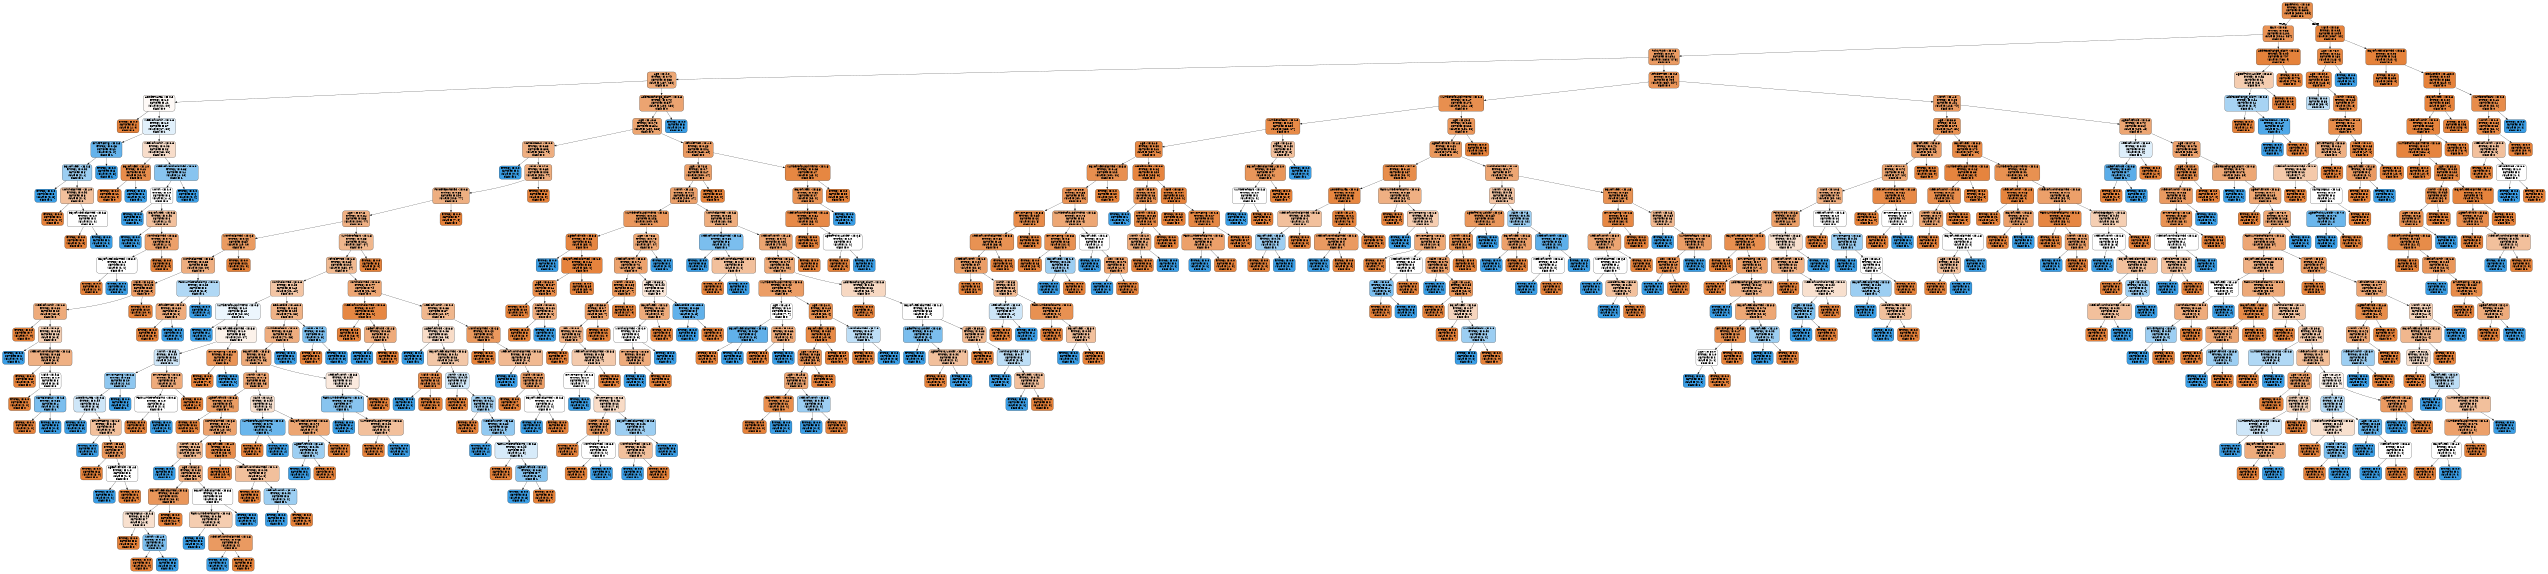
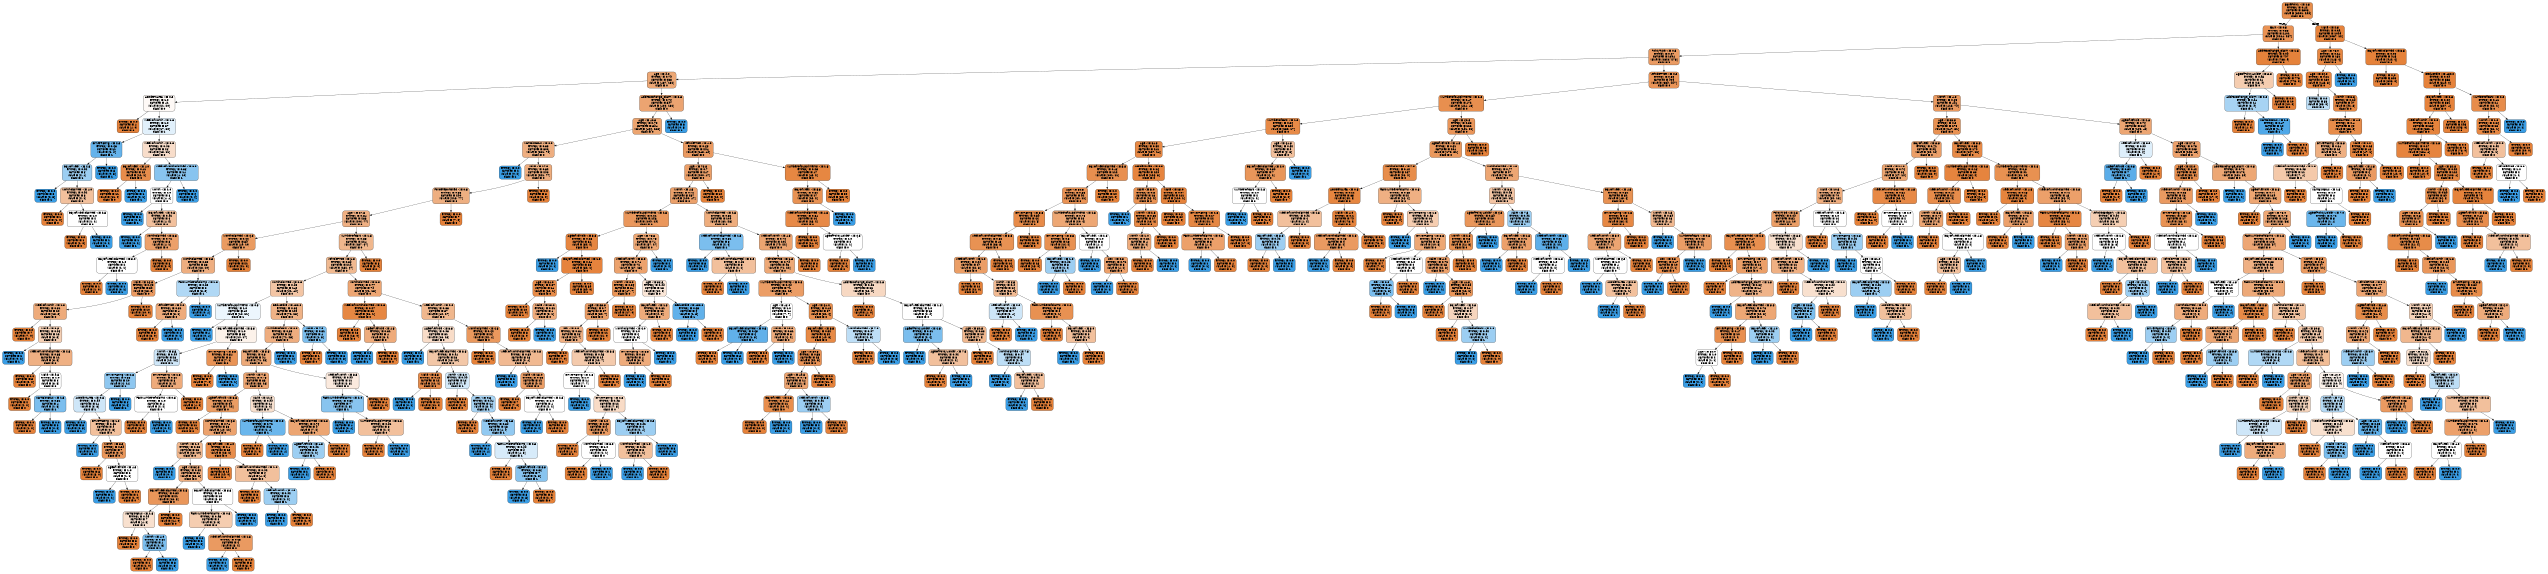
(837, 358) -> none
